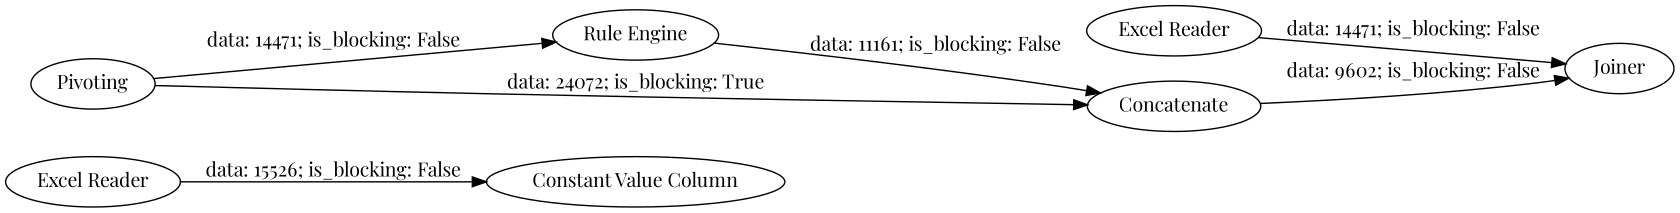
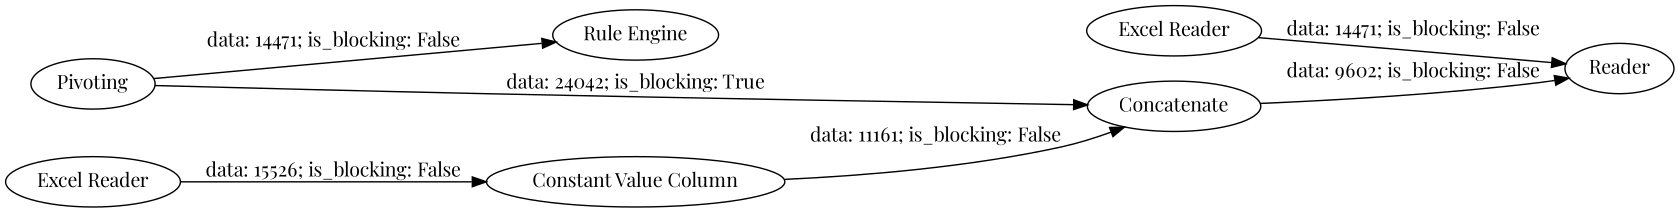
(901, 65) -> (949, 166)
(1619, 69) -> (1619, 69)
(636, 83) -> (636, 83)
